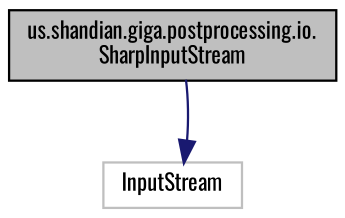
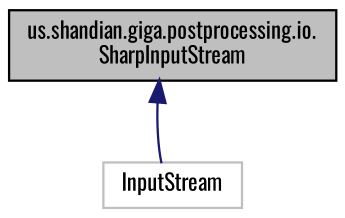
(188, 110) -> (158, 133)
